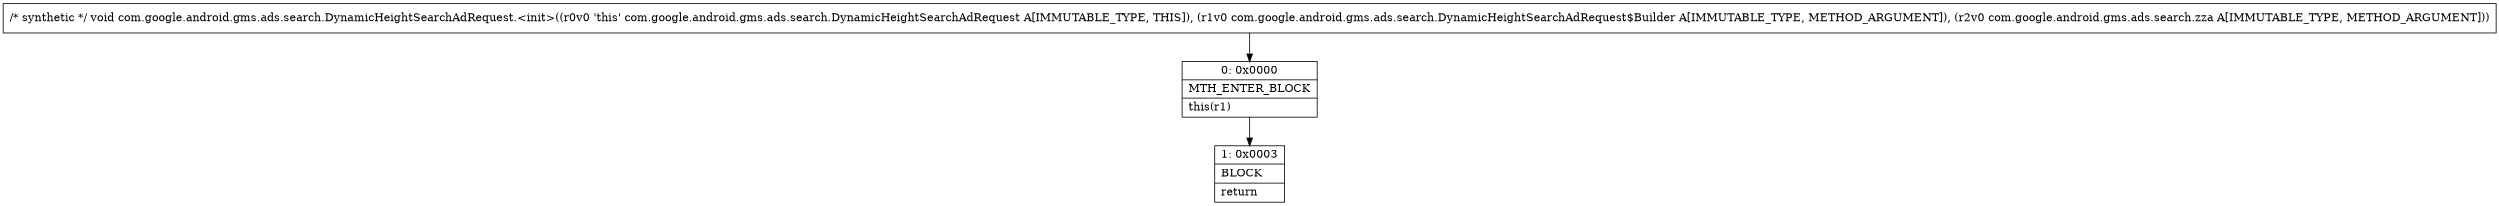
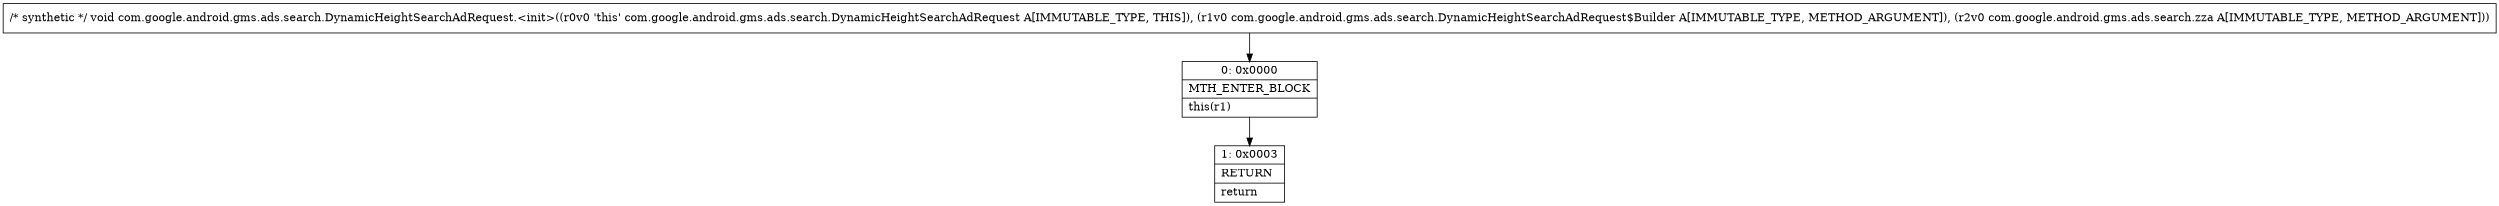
(1242, 173) -> (1247, 173)
